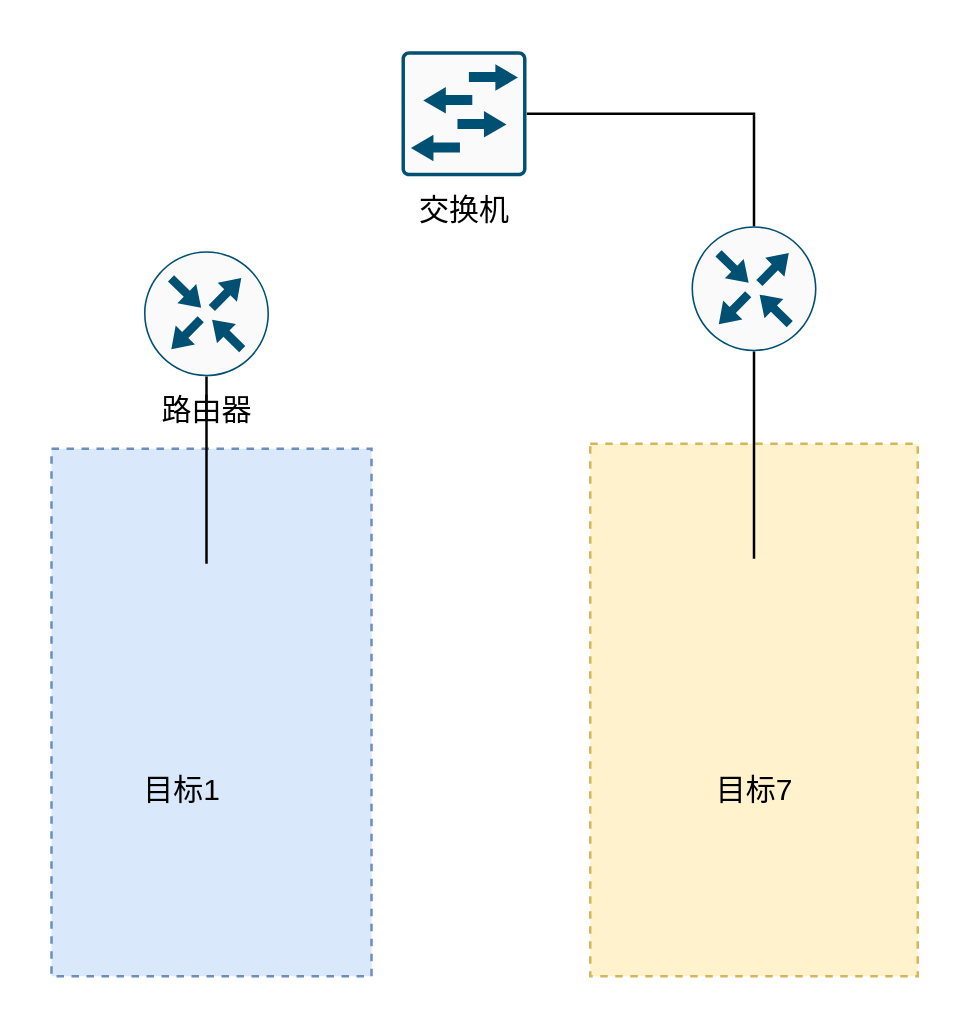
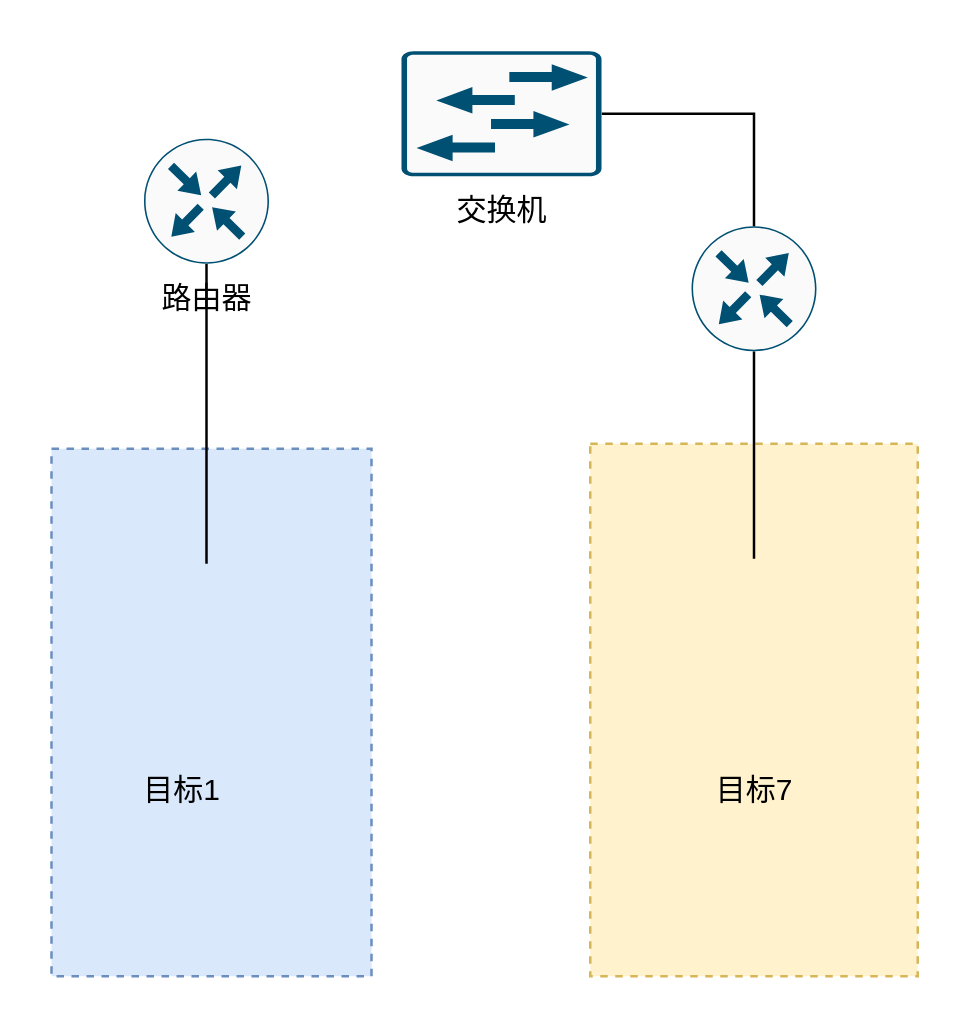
(464, 114) -> (501, 114)
(206, 314) -> (206, 201)
